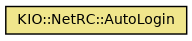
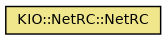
(96, 20) -> (83, 20)
